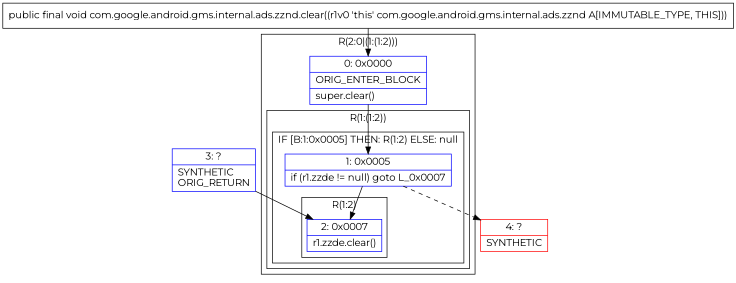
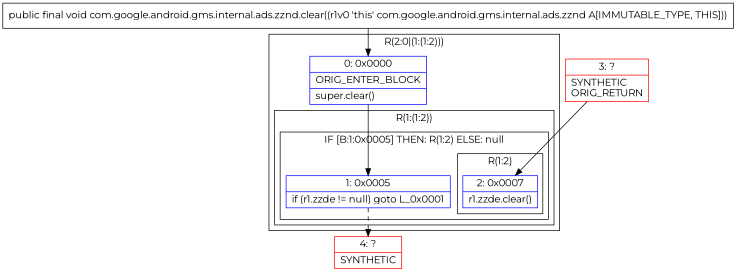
(214, 170) -> (607, 80)
(368, 178) -> (368, 199)
(357, 202) -> none
